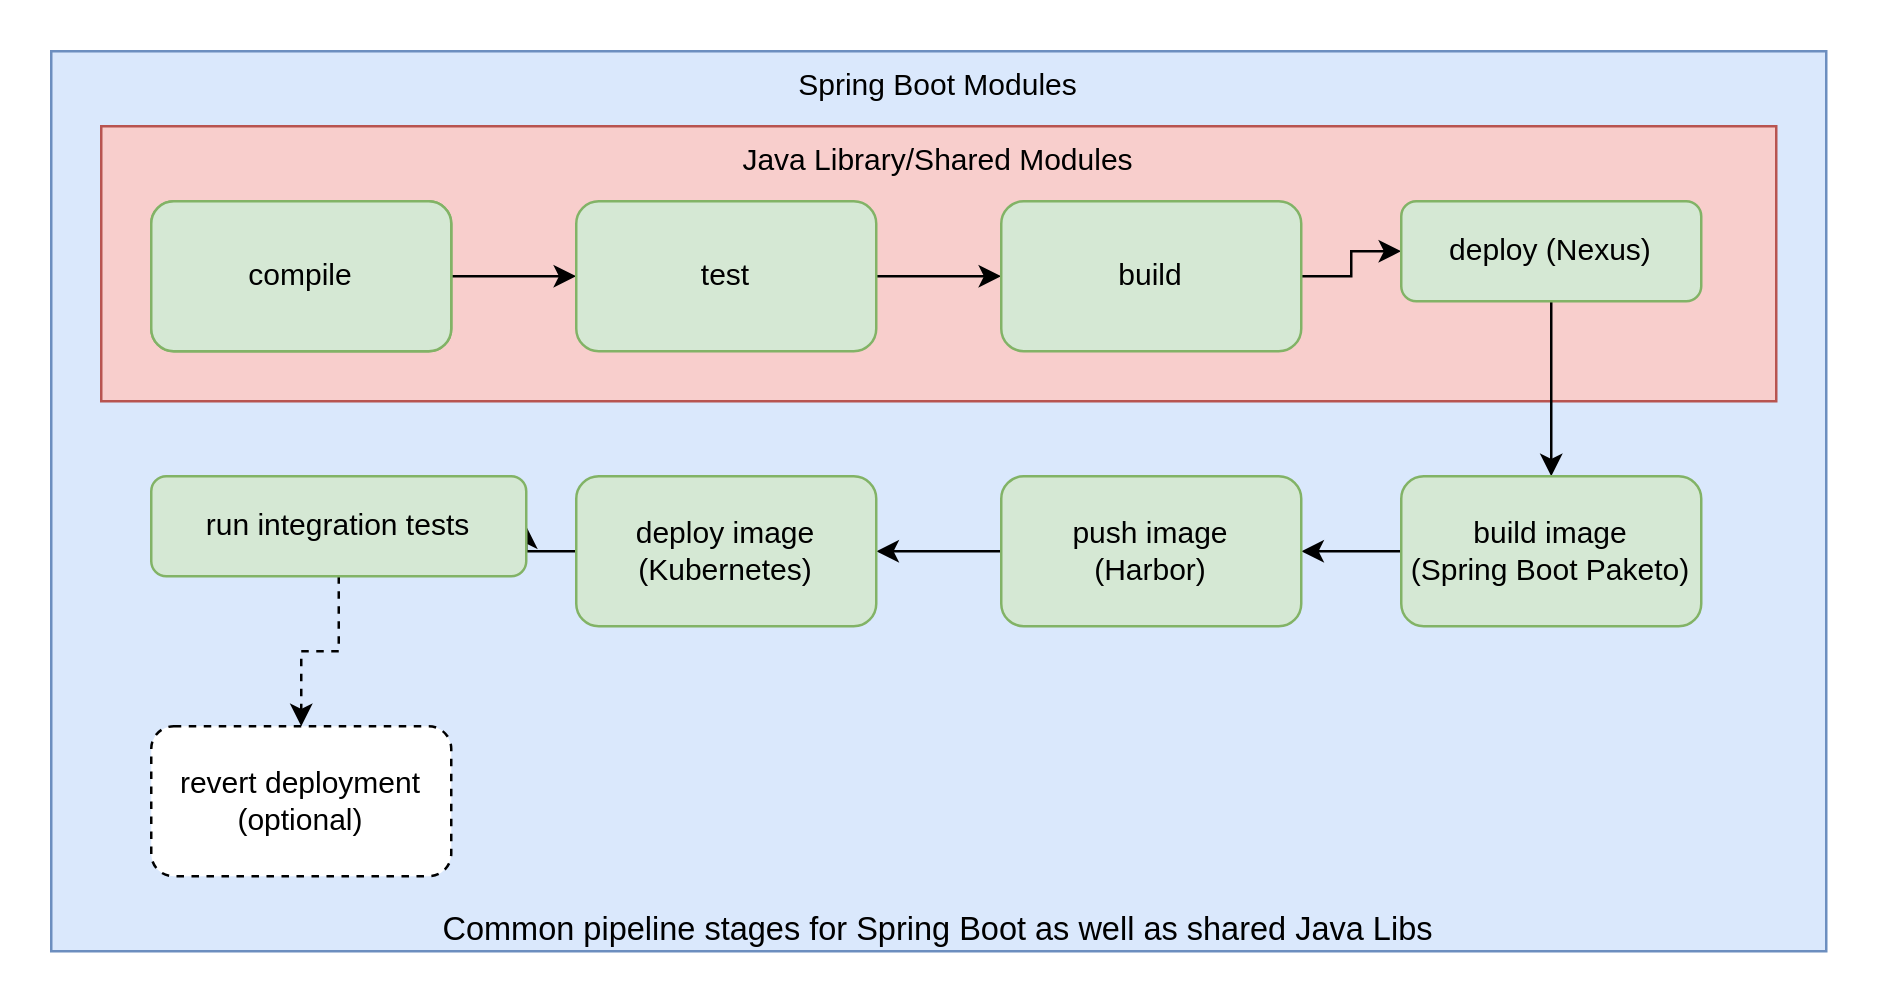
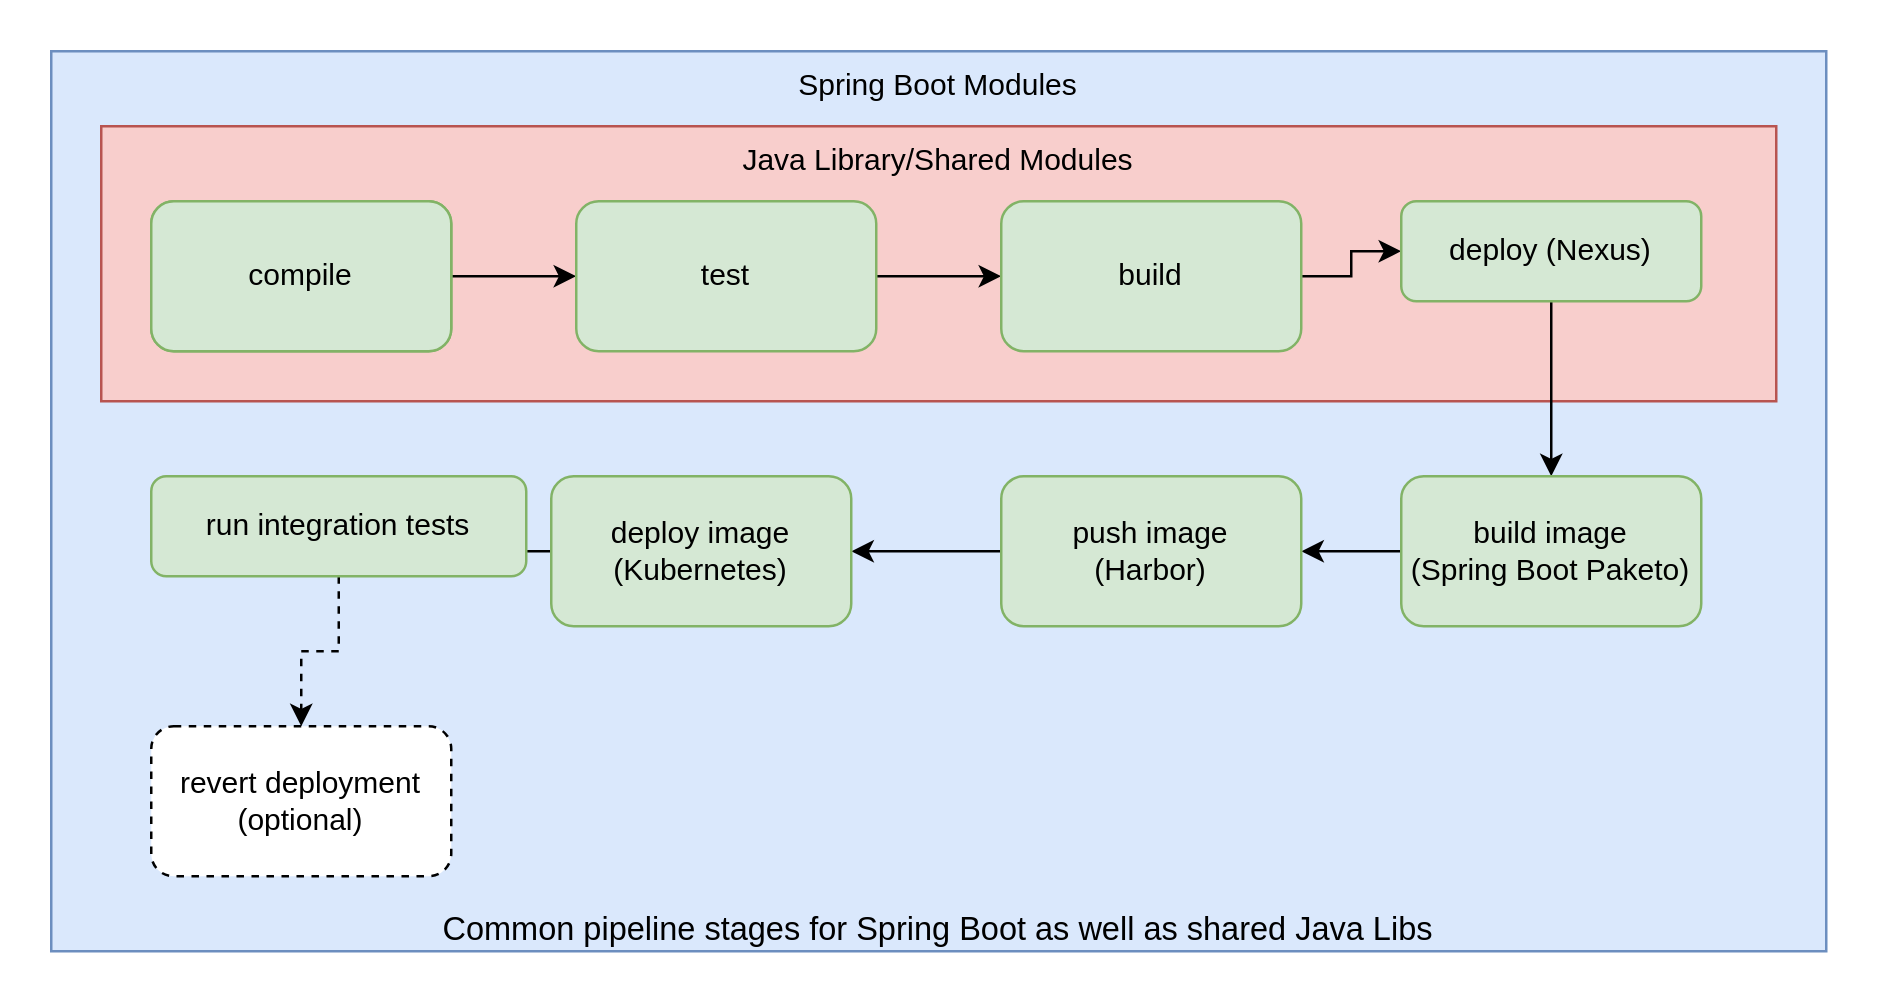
(726, 551) -> (701, 551)
